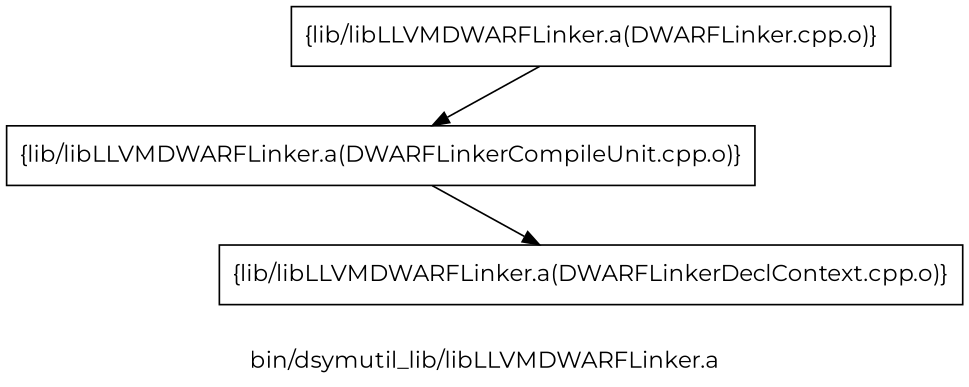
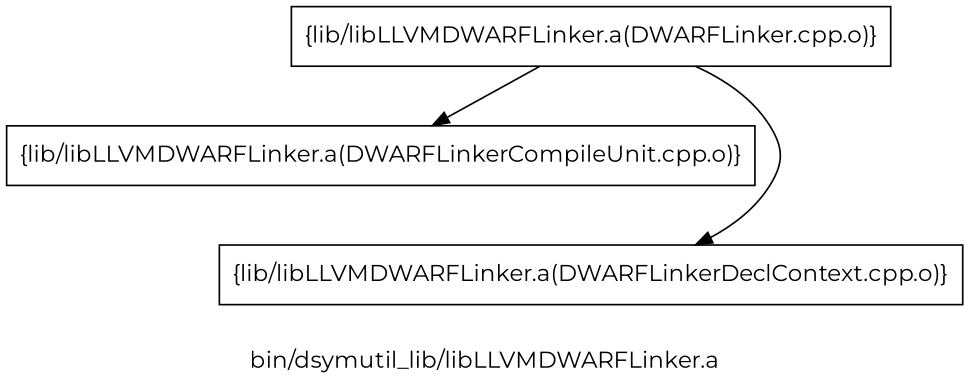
(478, 211) -> (779, 147)
